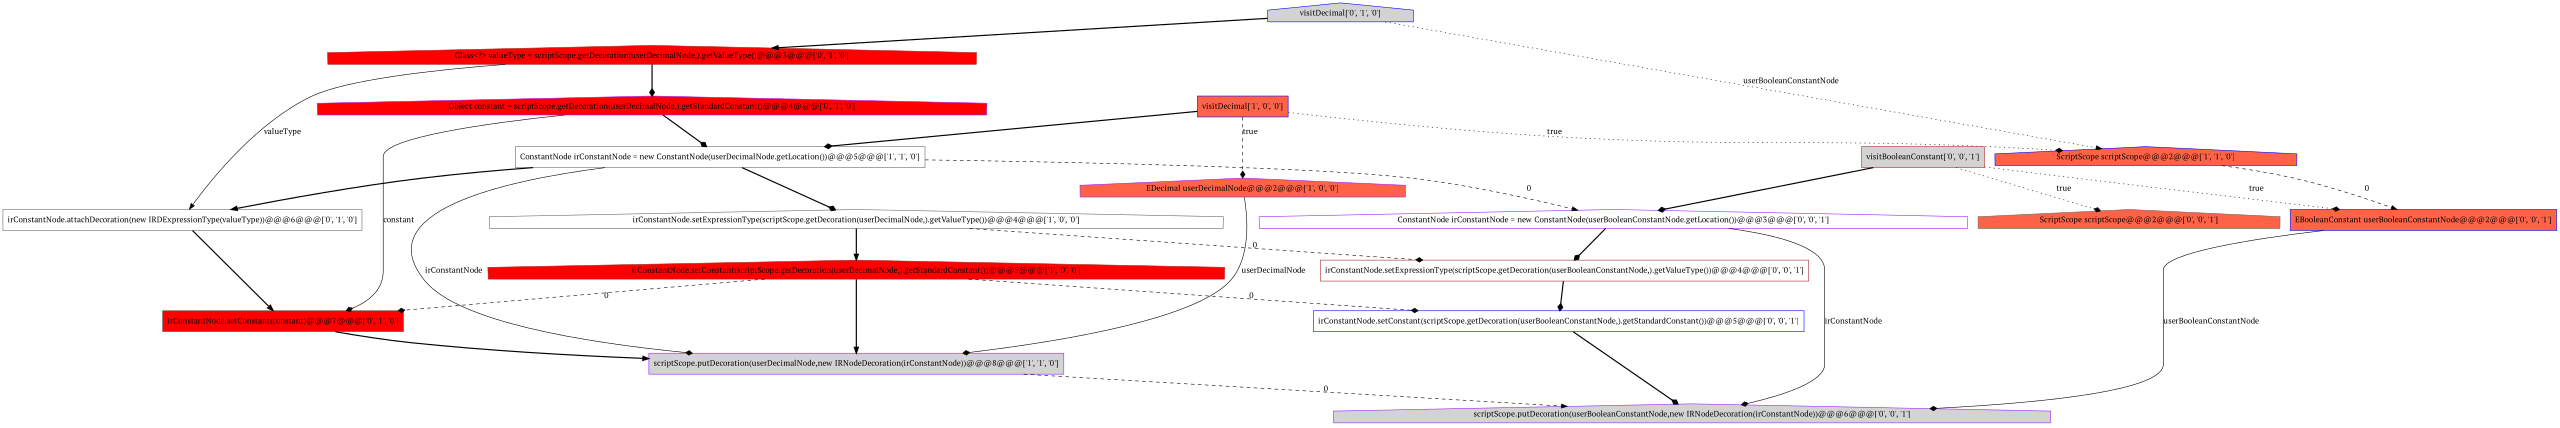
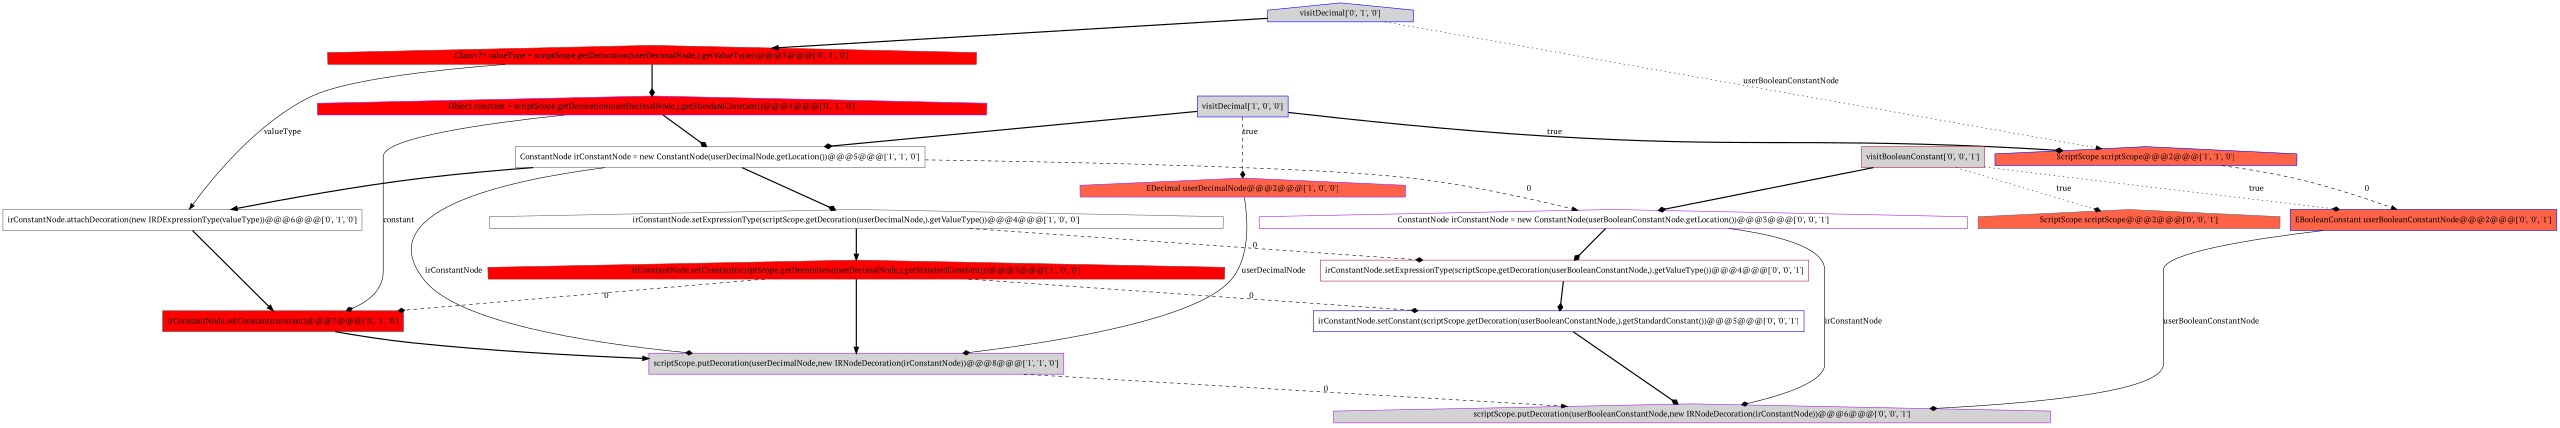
(1243, 106) -> (1243, 106)
(1671, 142) -> (1671, 142)
